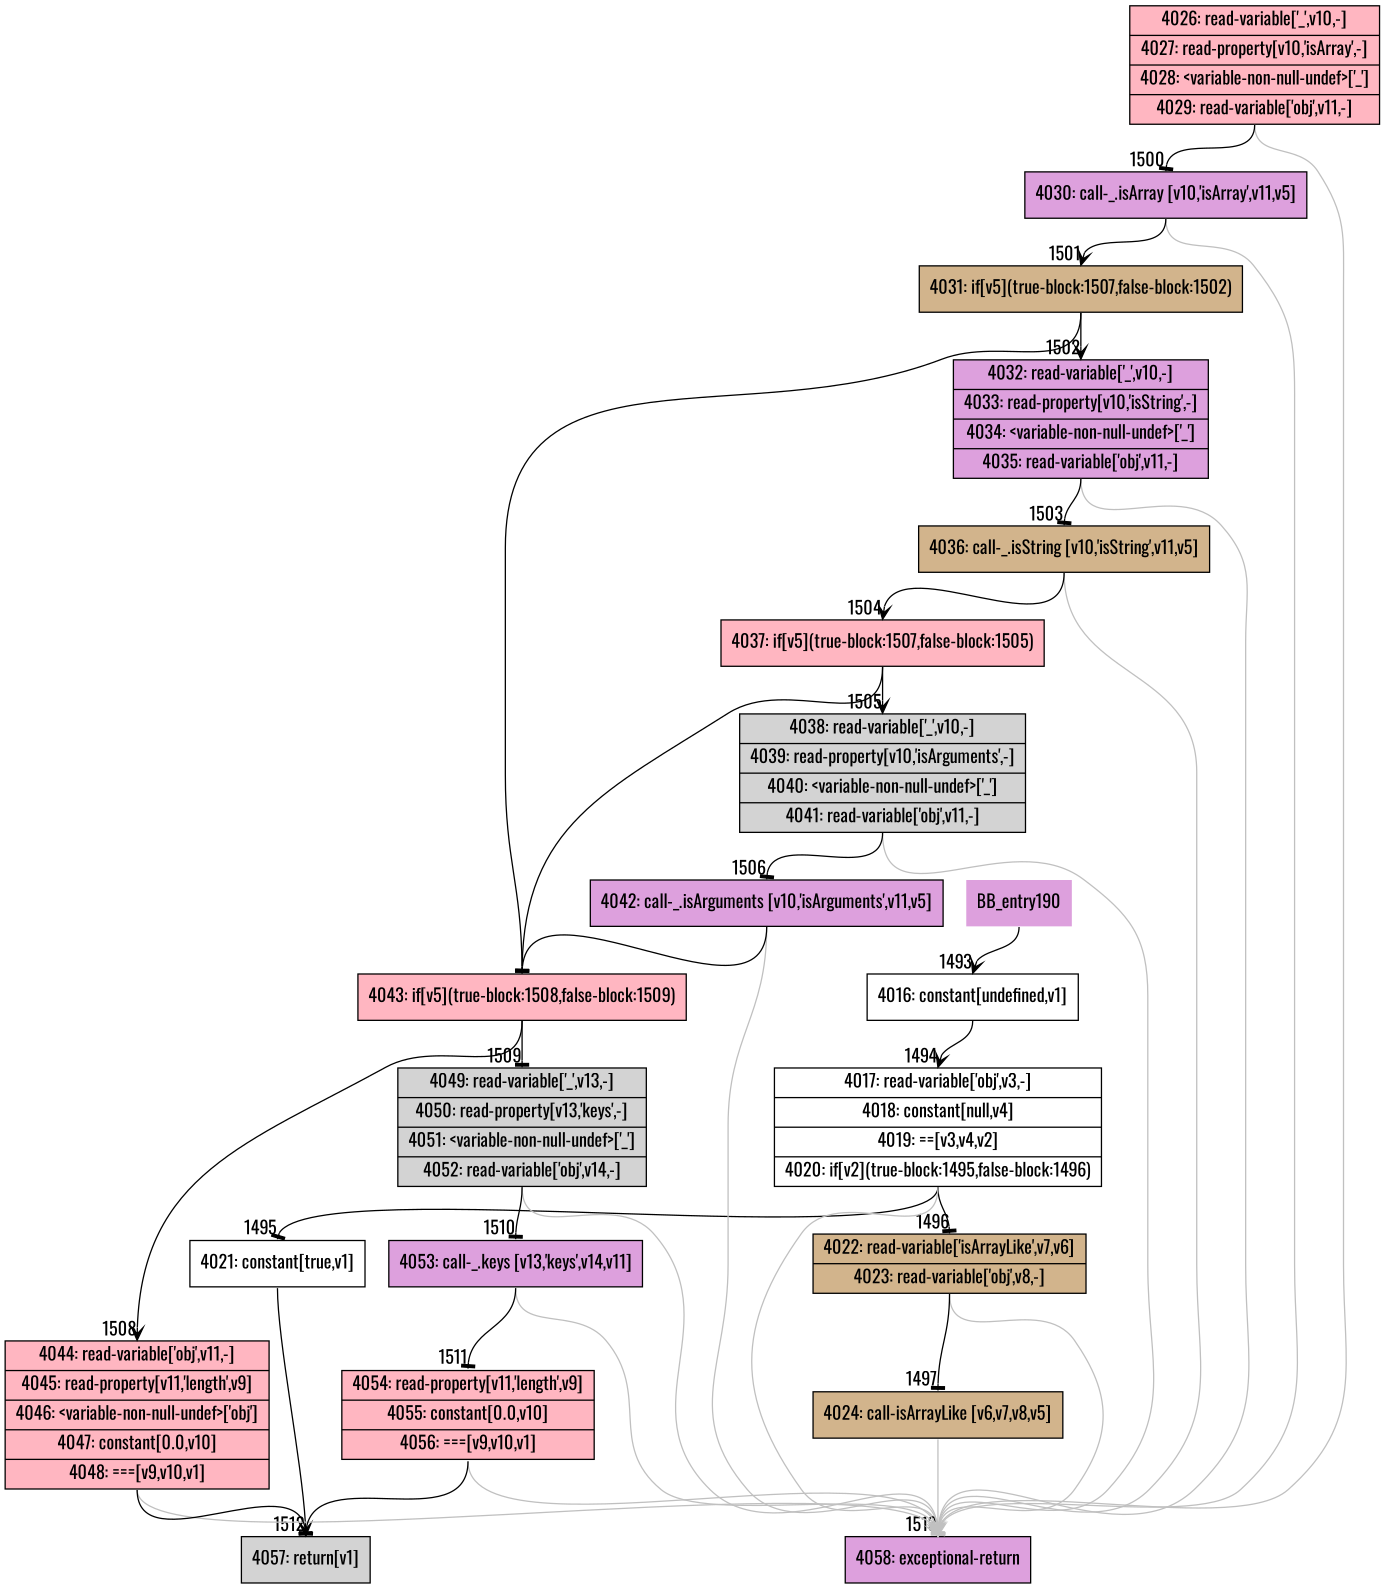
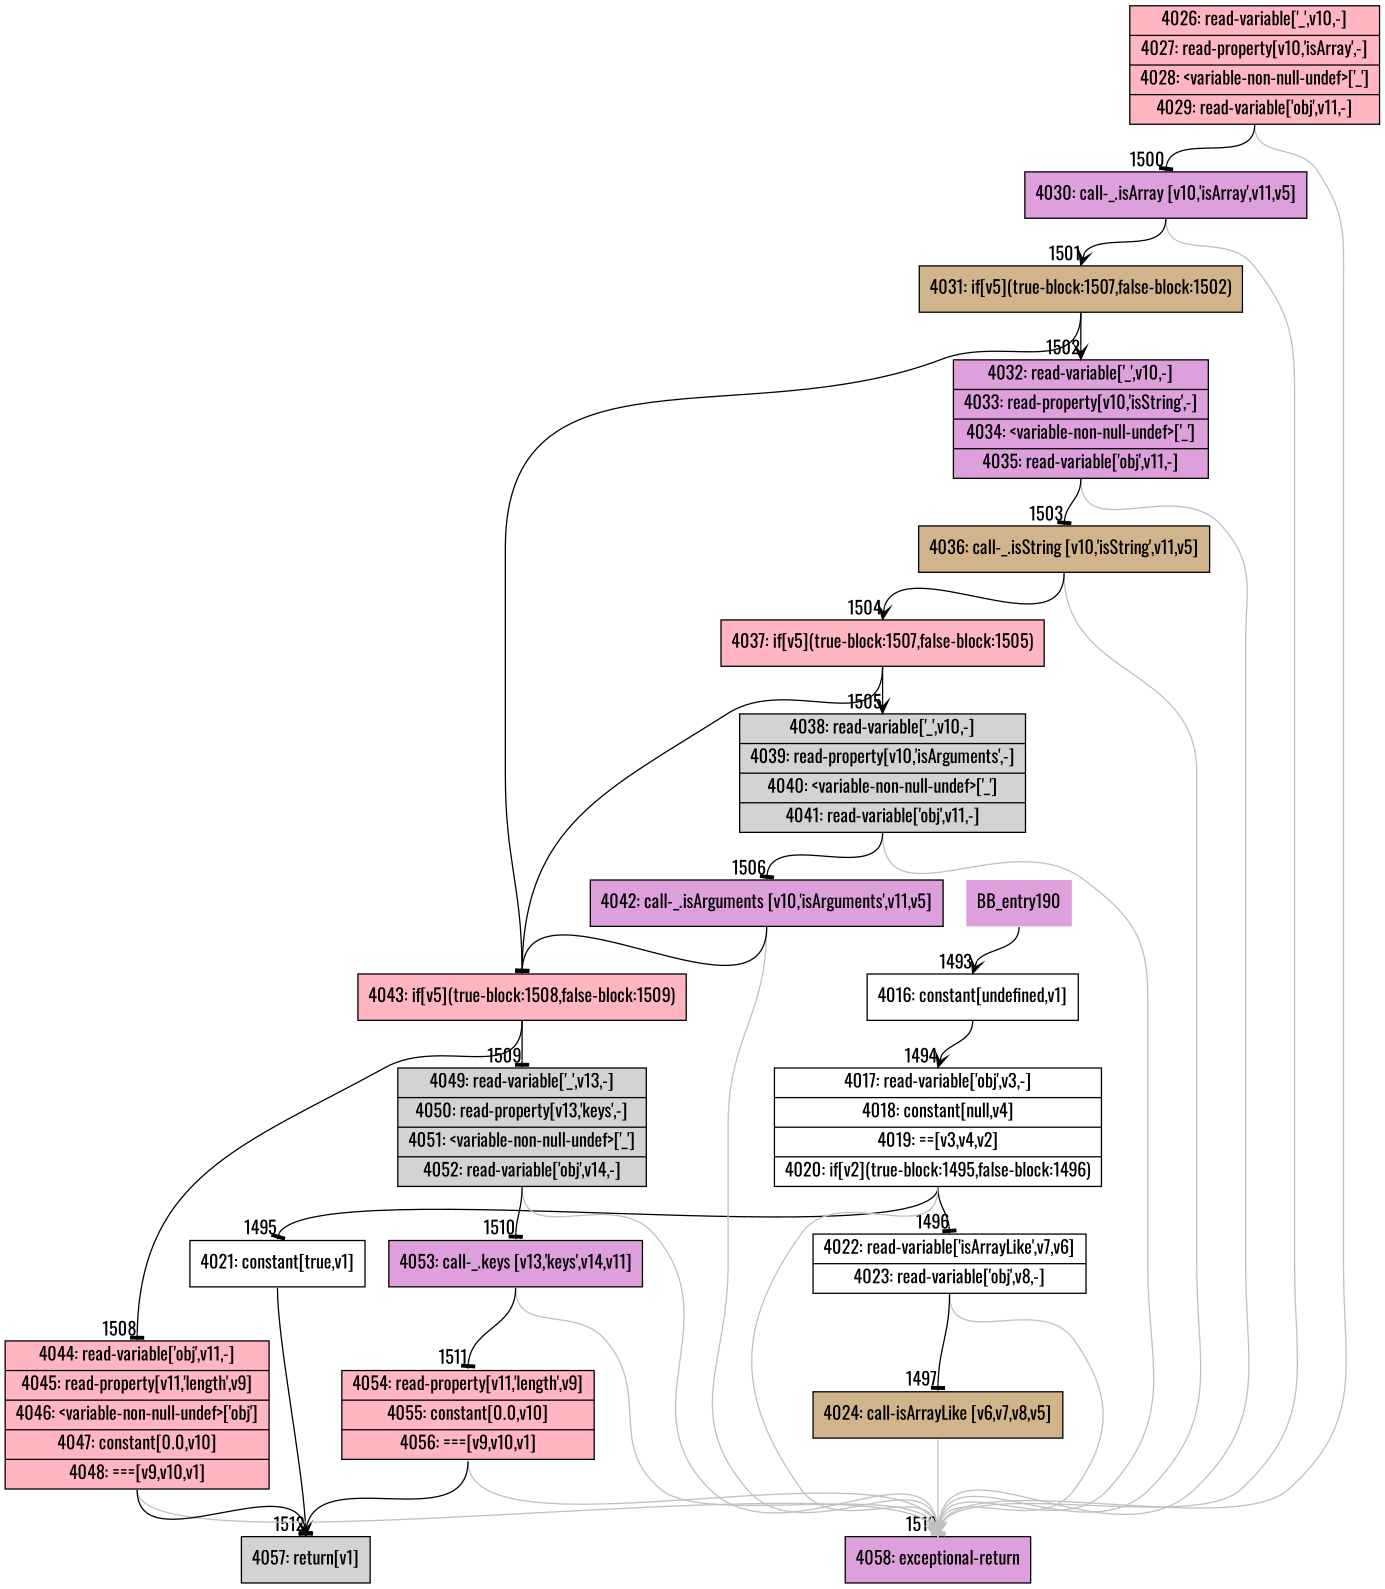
(287, 1120) -> (284, 1121)
(950, 1264) -> (950, 1264)
